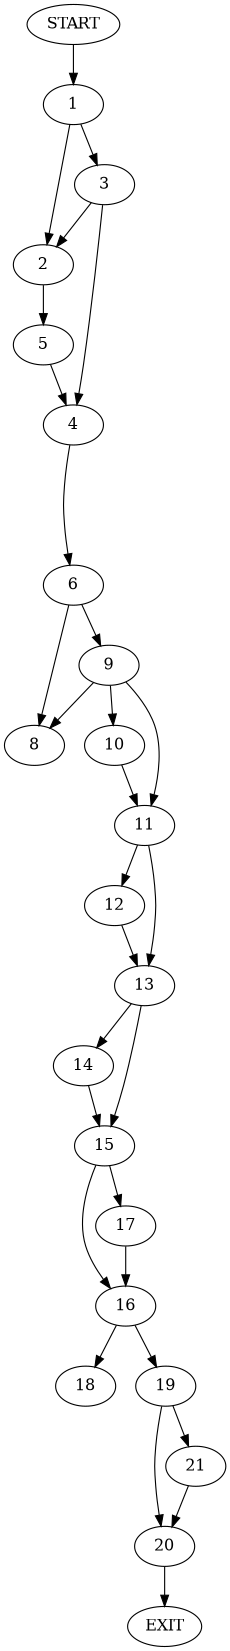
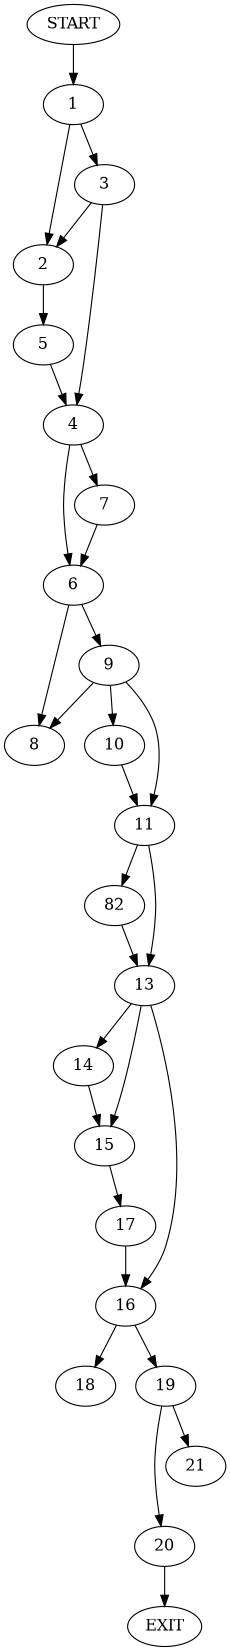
none -> (105, 505)
(115, 906) -> (115, 906)
(83, 1224) -> (176, 1144)
(182, 1501) -> none
